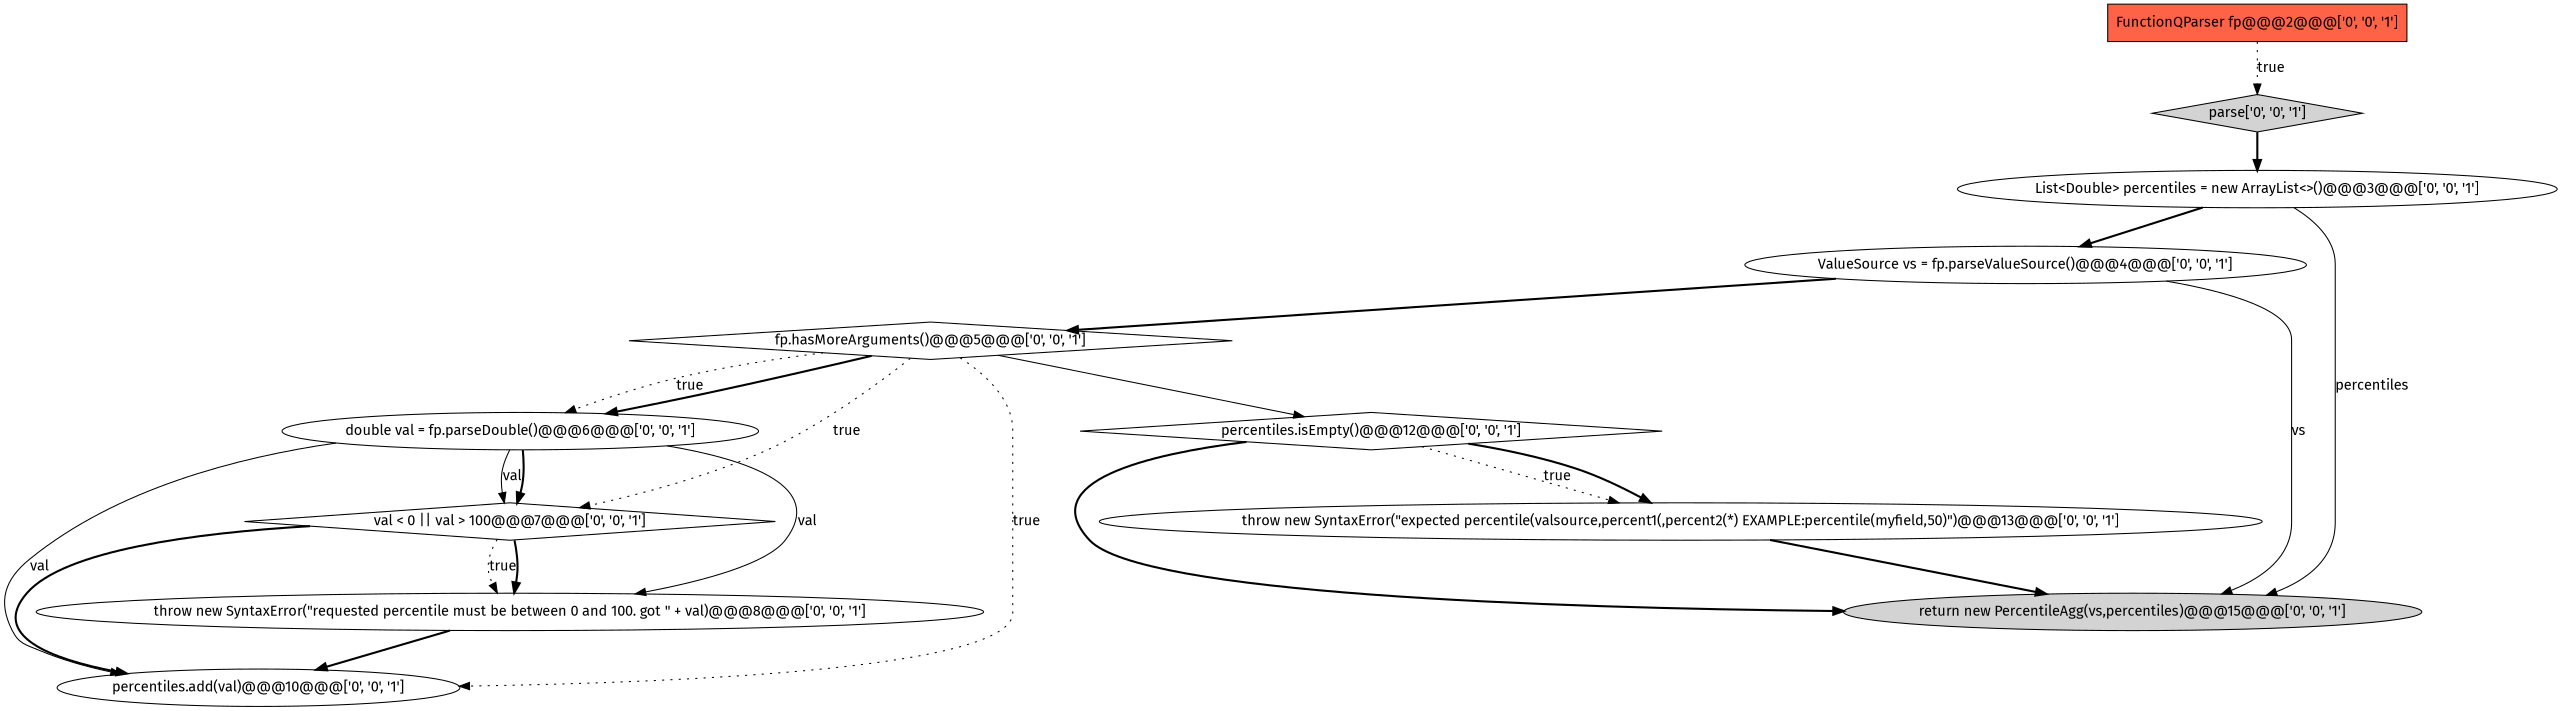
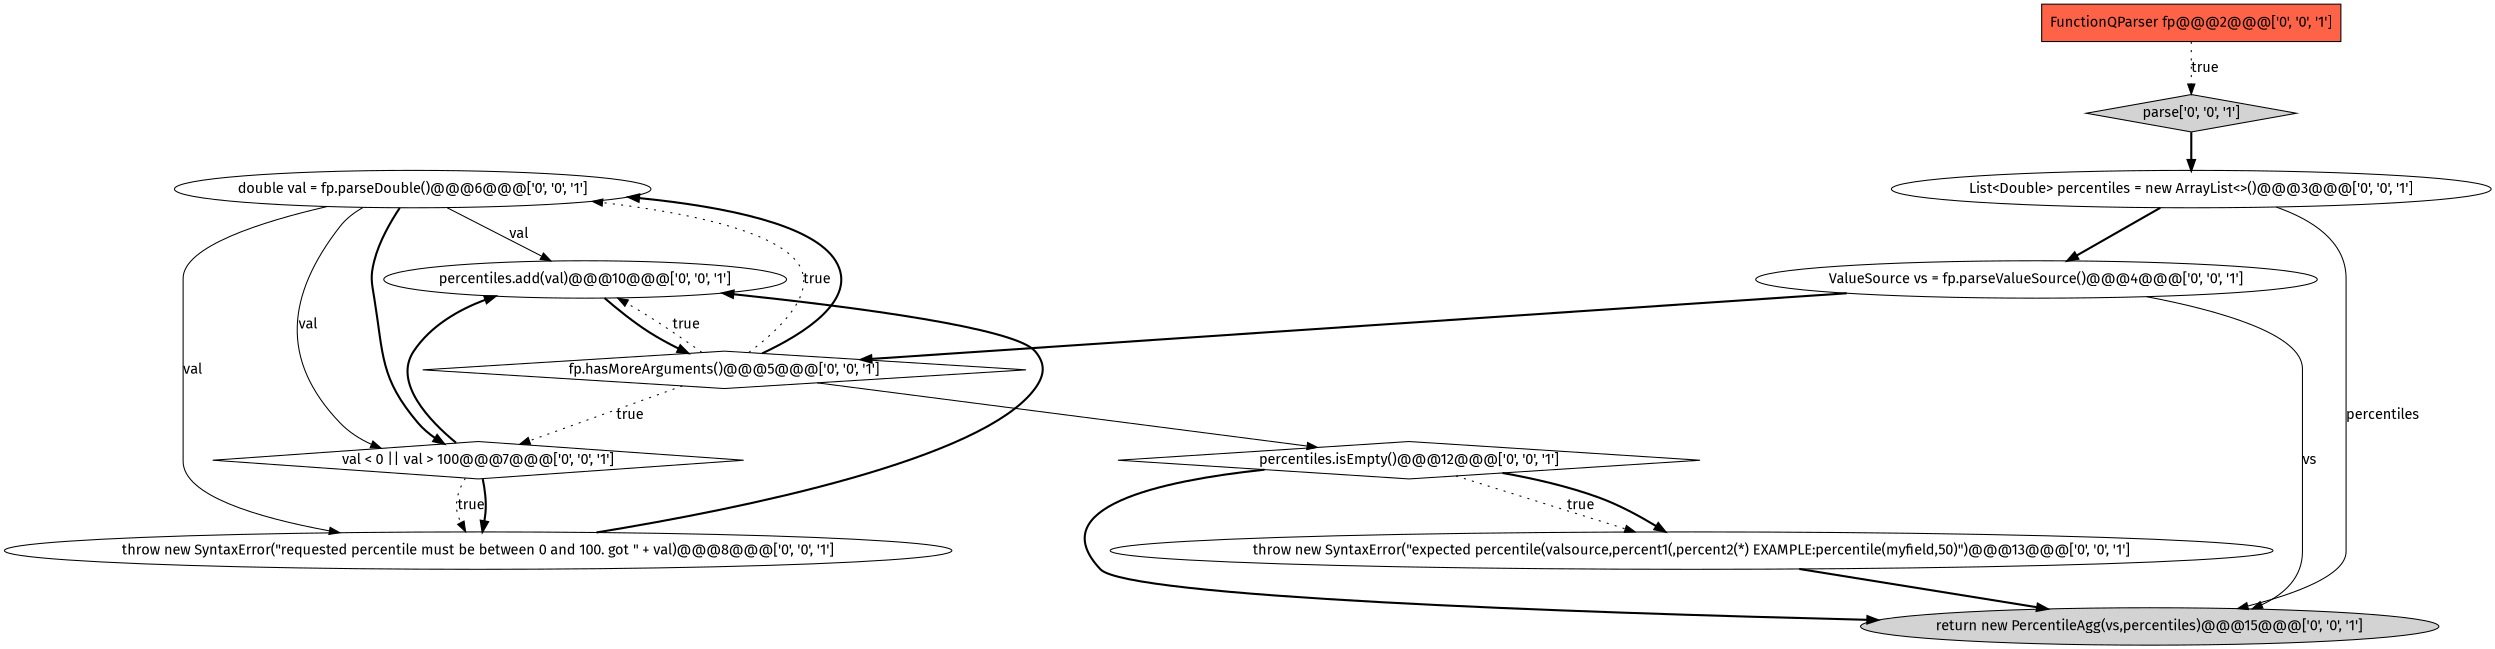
none -> (640, 326)
